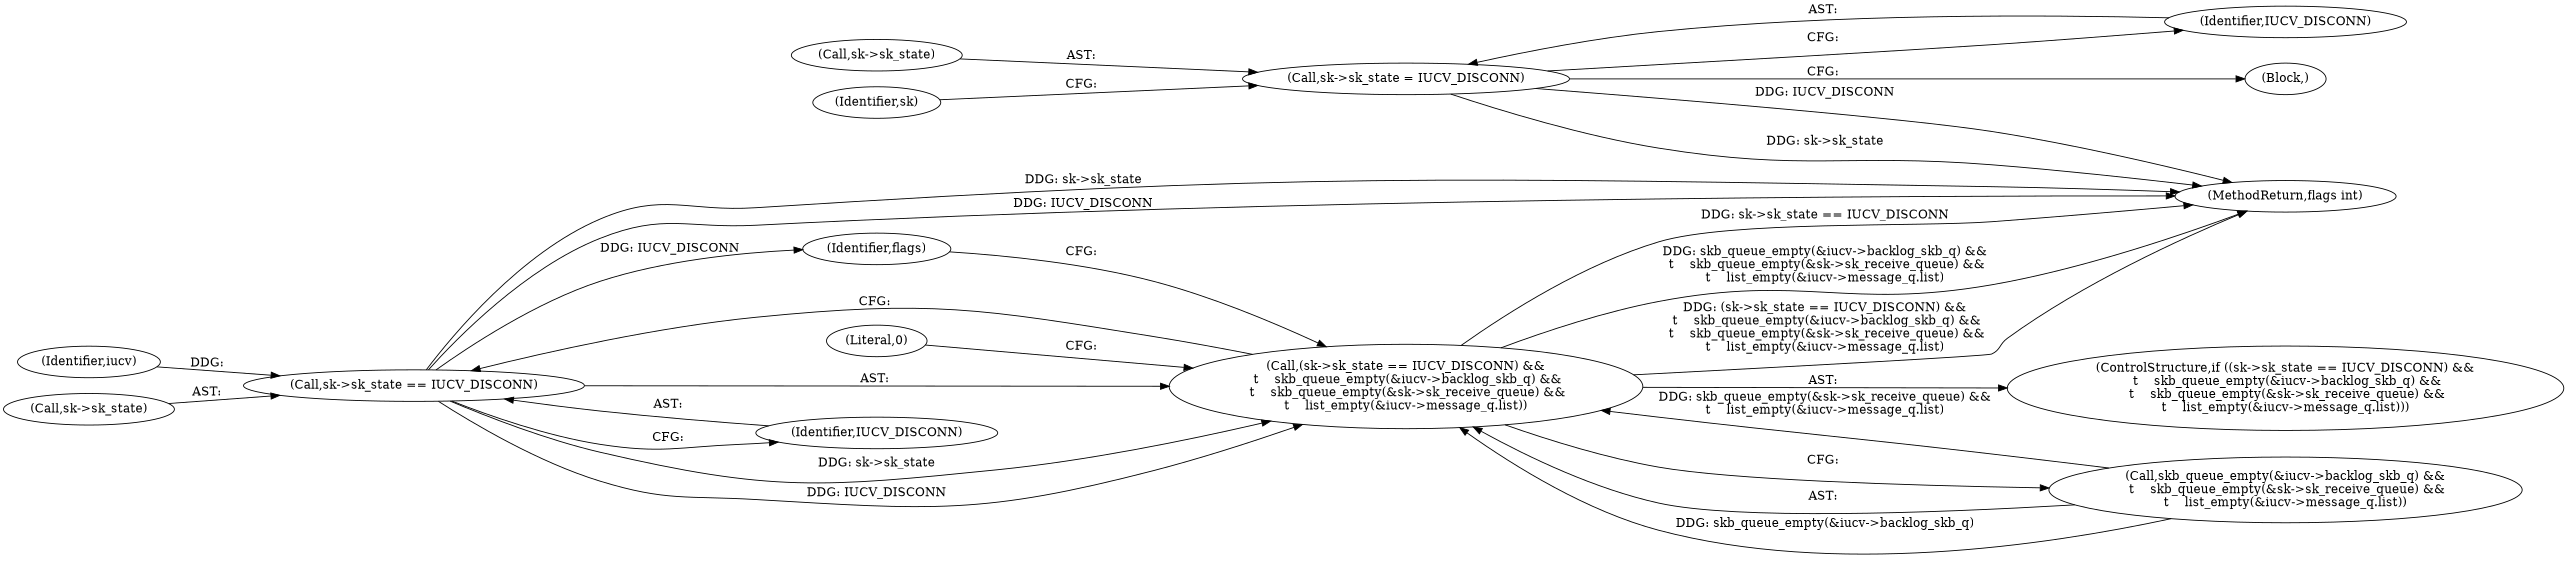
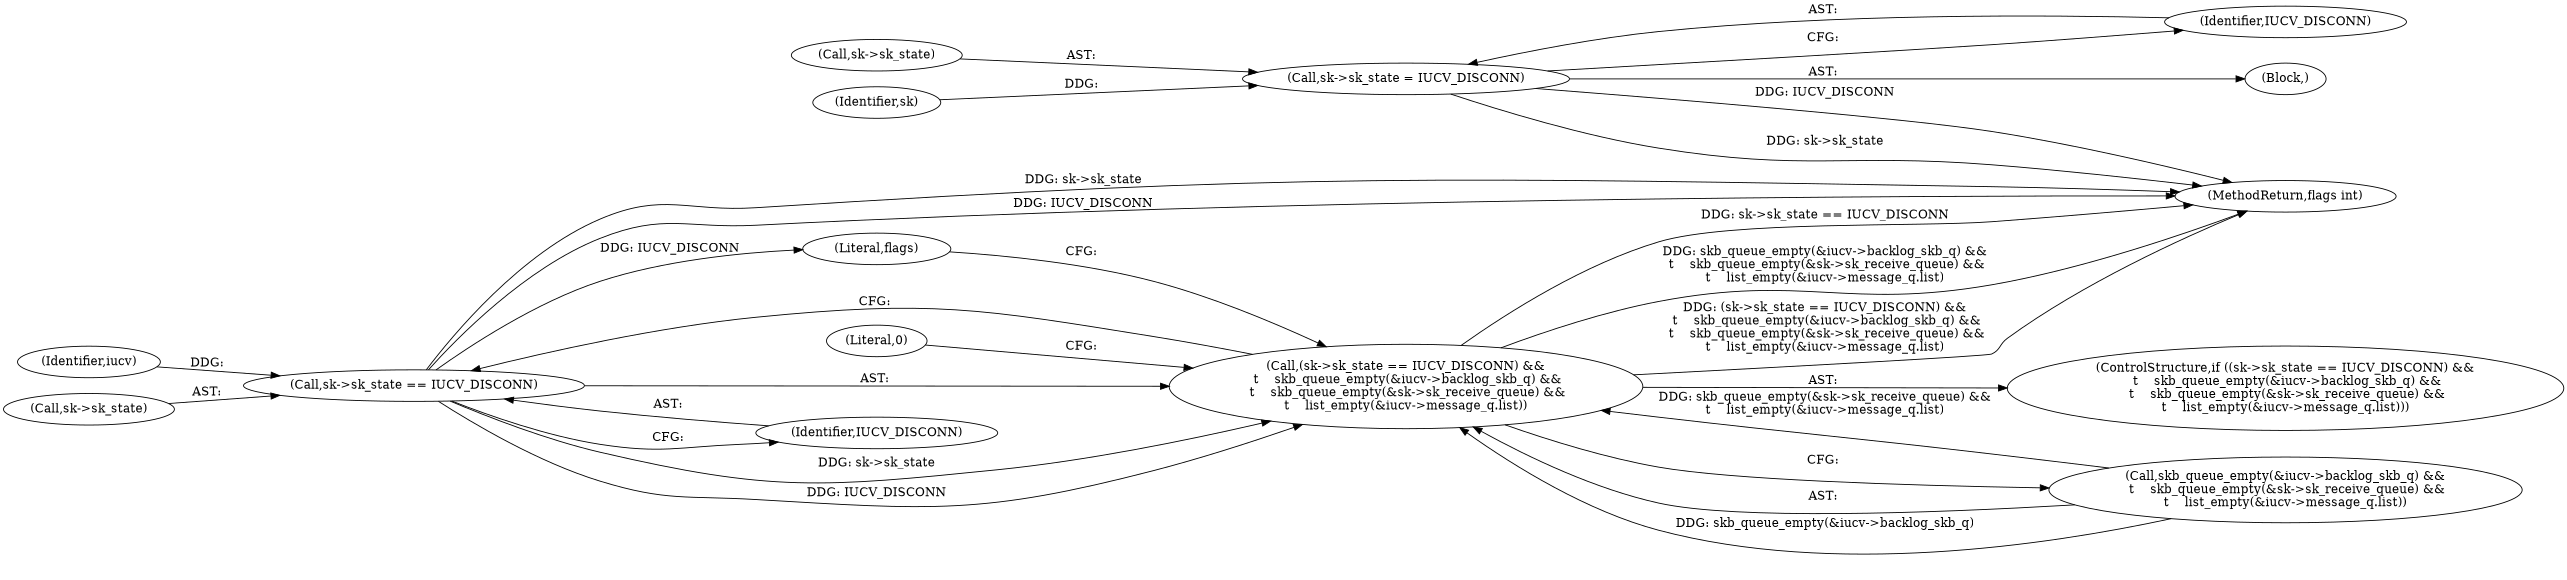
(1825, 72) -> (1825, 72)
(1083, 85) -> (1083, 85)
(877, 249) -> (877, 249)
